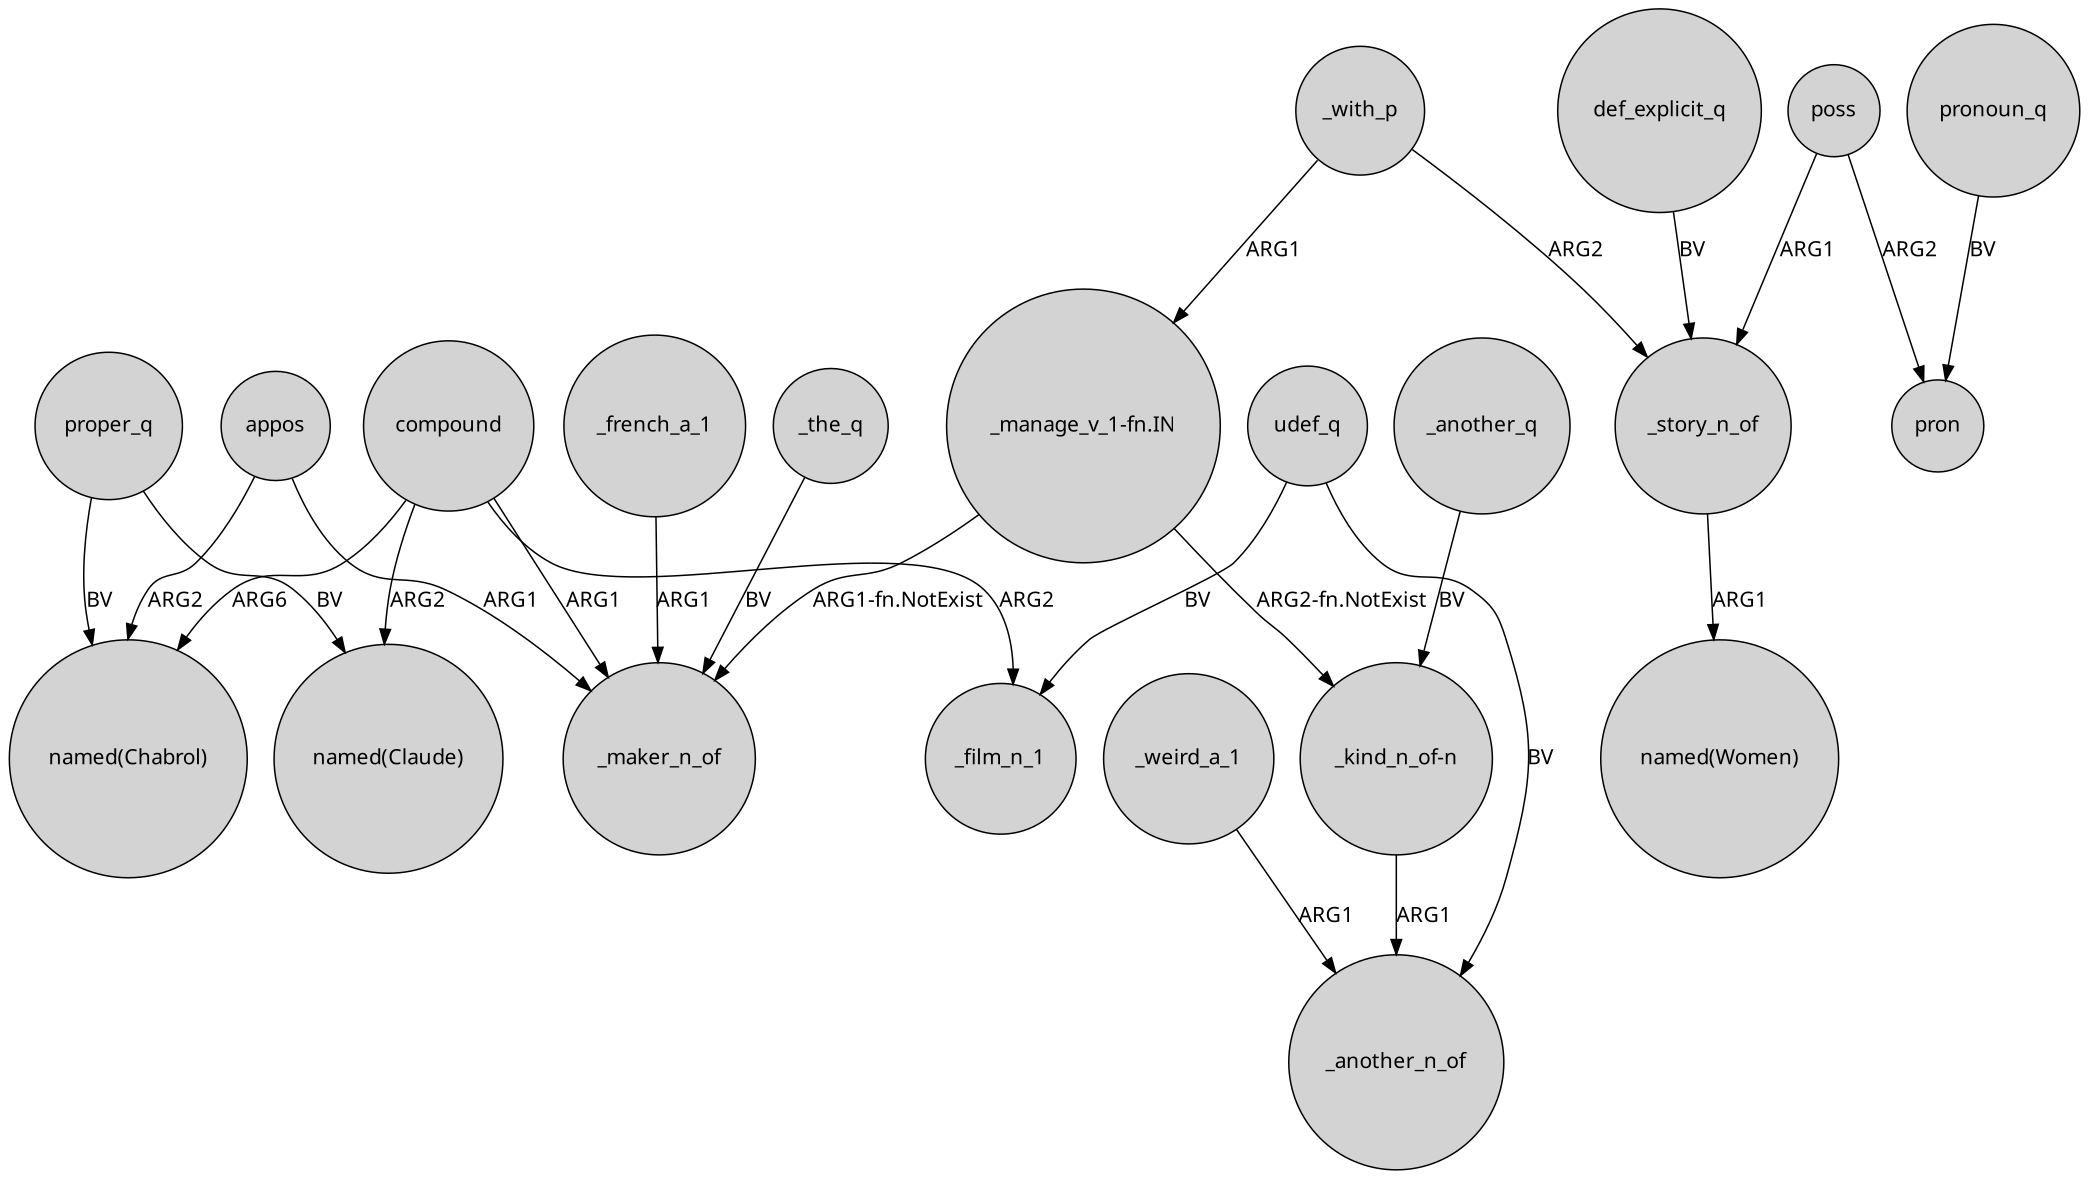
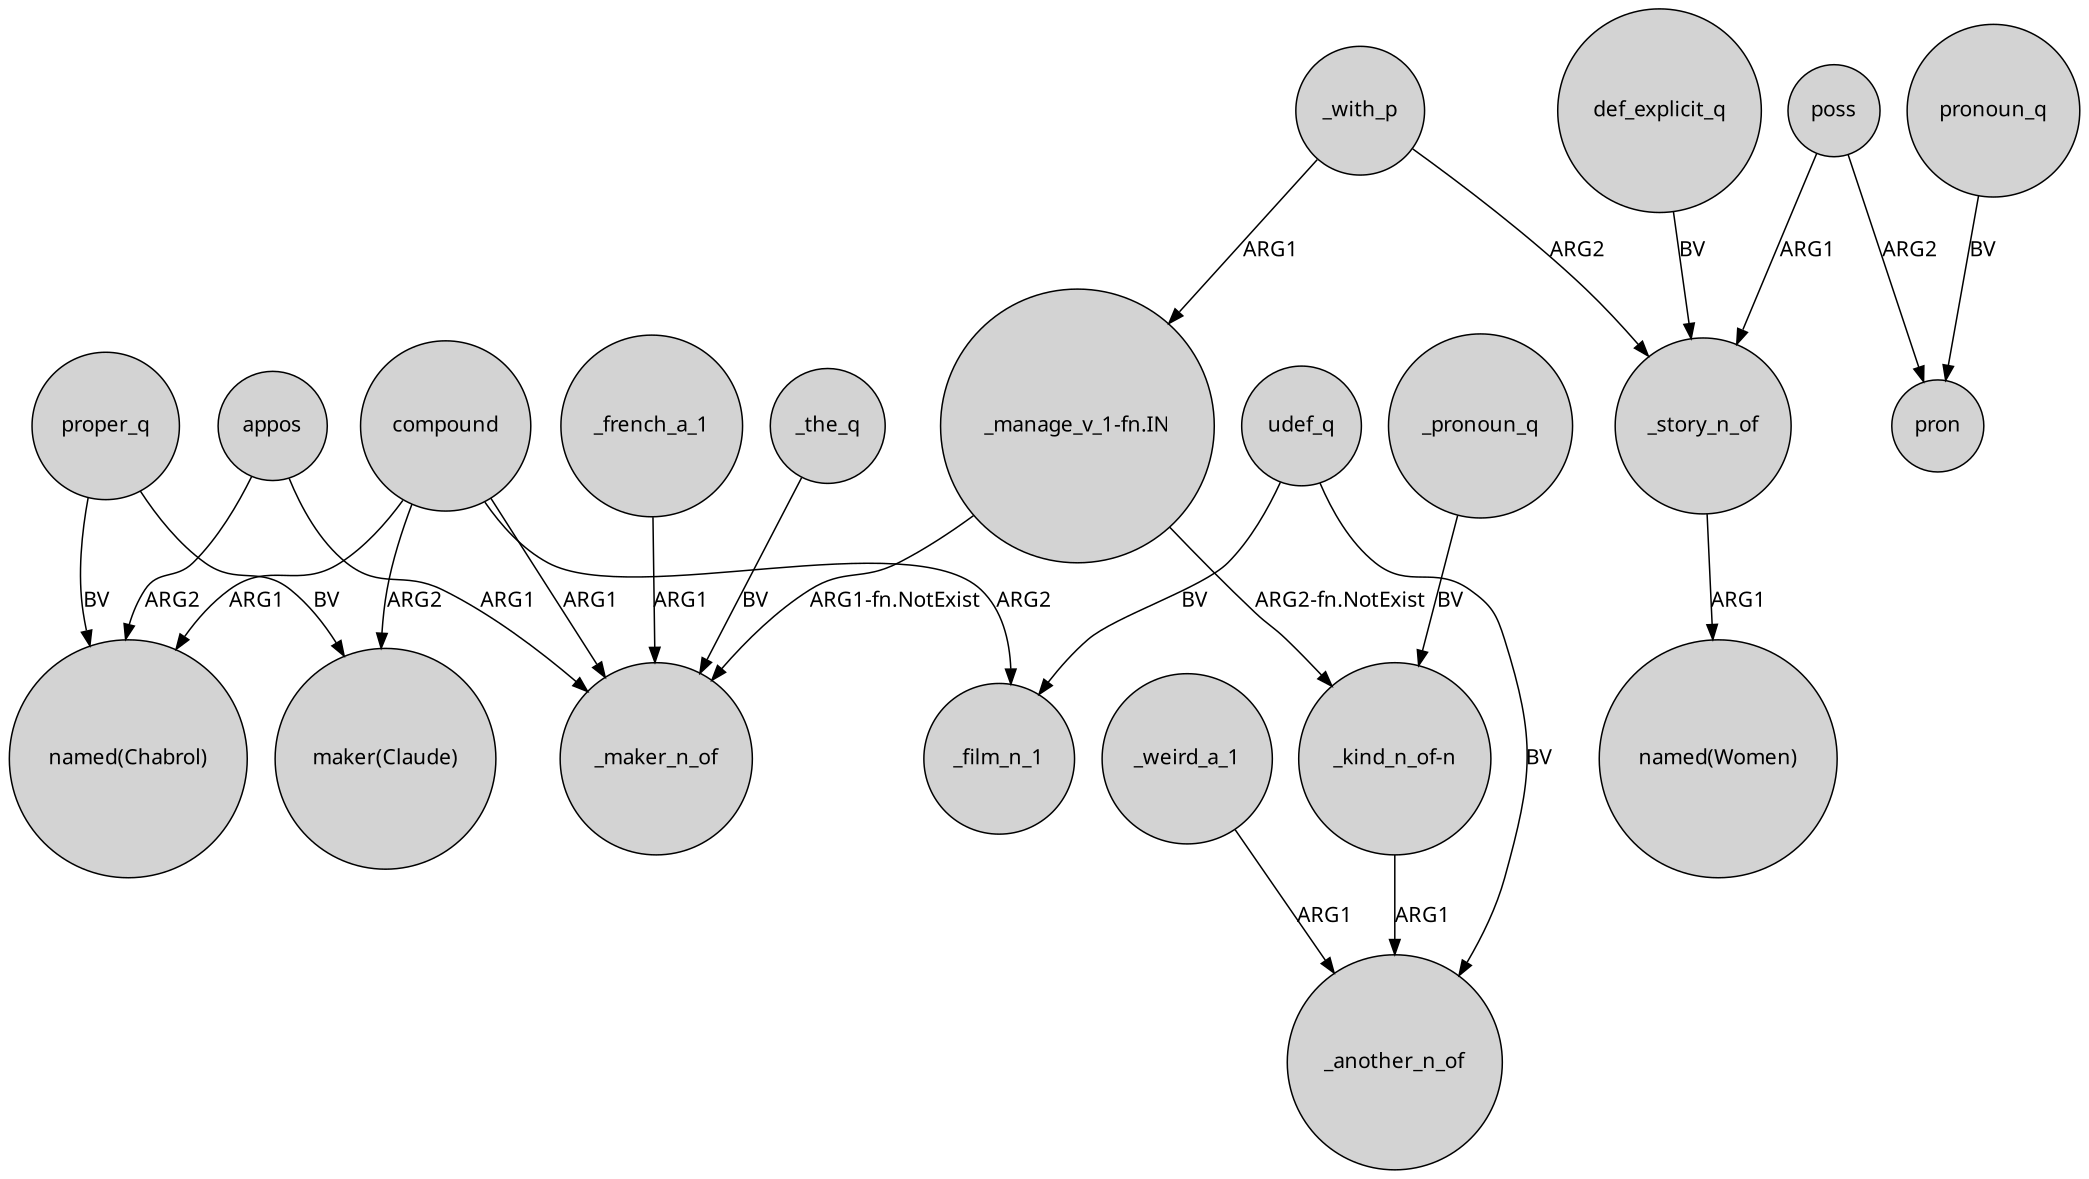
(1482, 426) -> (1481, 426)
(260, 601) -> (257, 601)
(389, 759) -> (386, 759)
